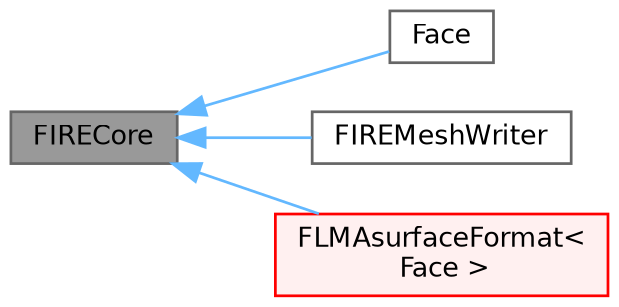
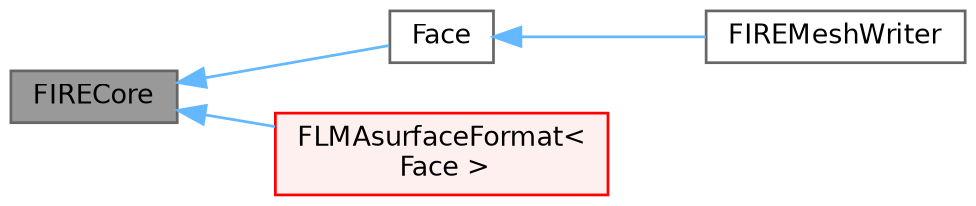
(258, 138) -> (614, 37)
